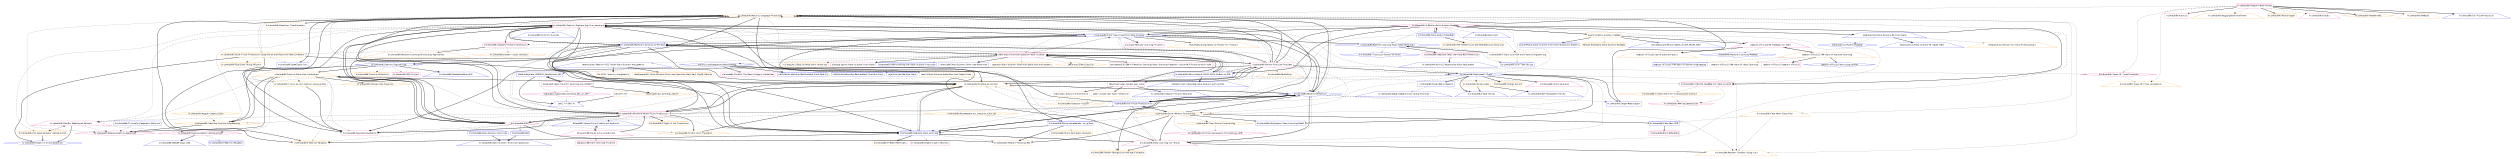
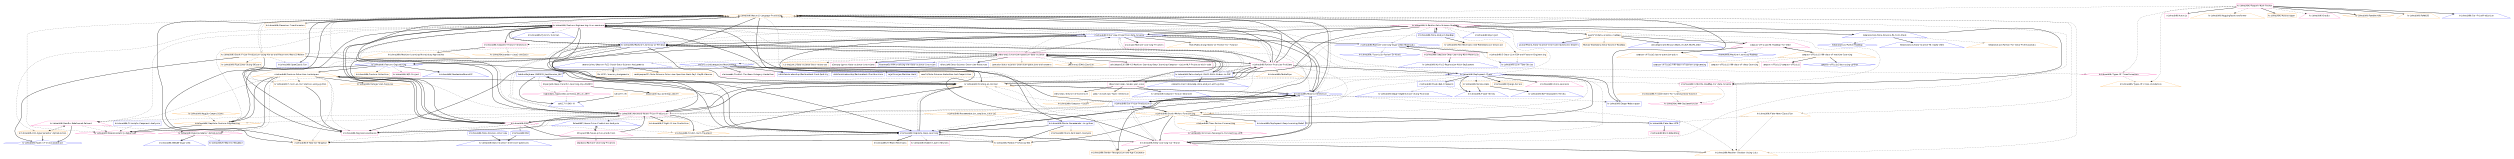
(1474, 45) -> (1474, 45)
(1301, 130) -> (1301, 130)
